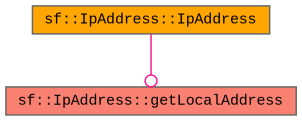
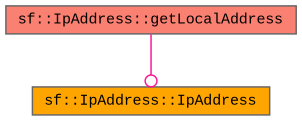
(151, 55) -> (151, 55)
